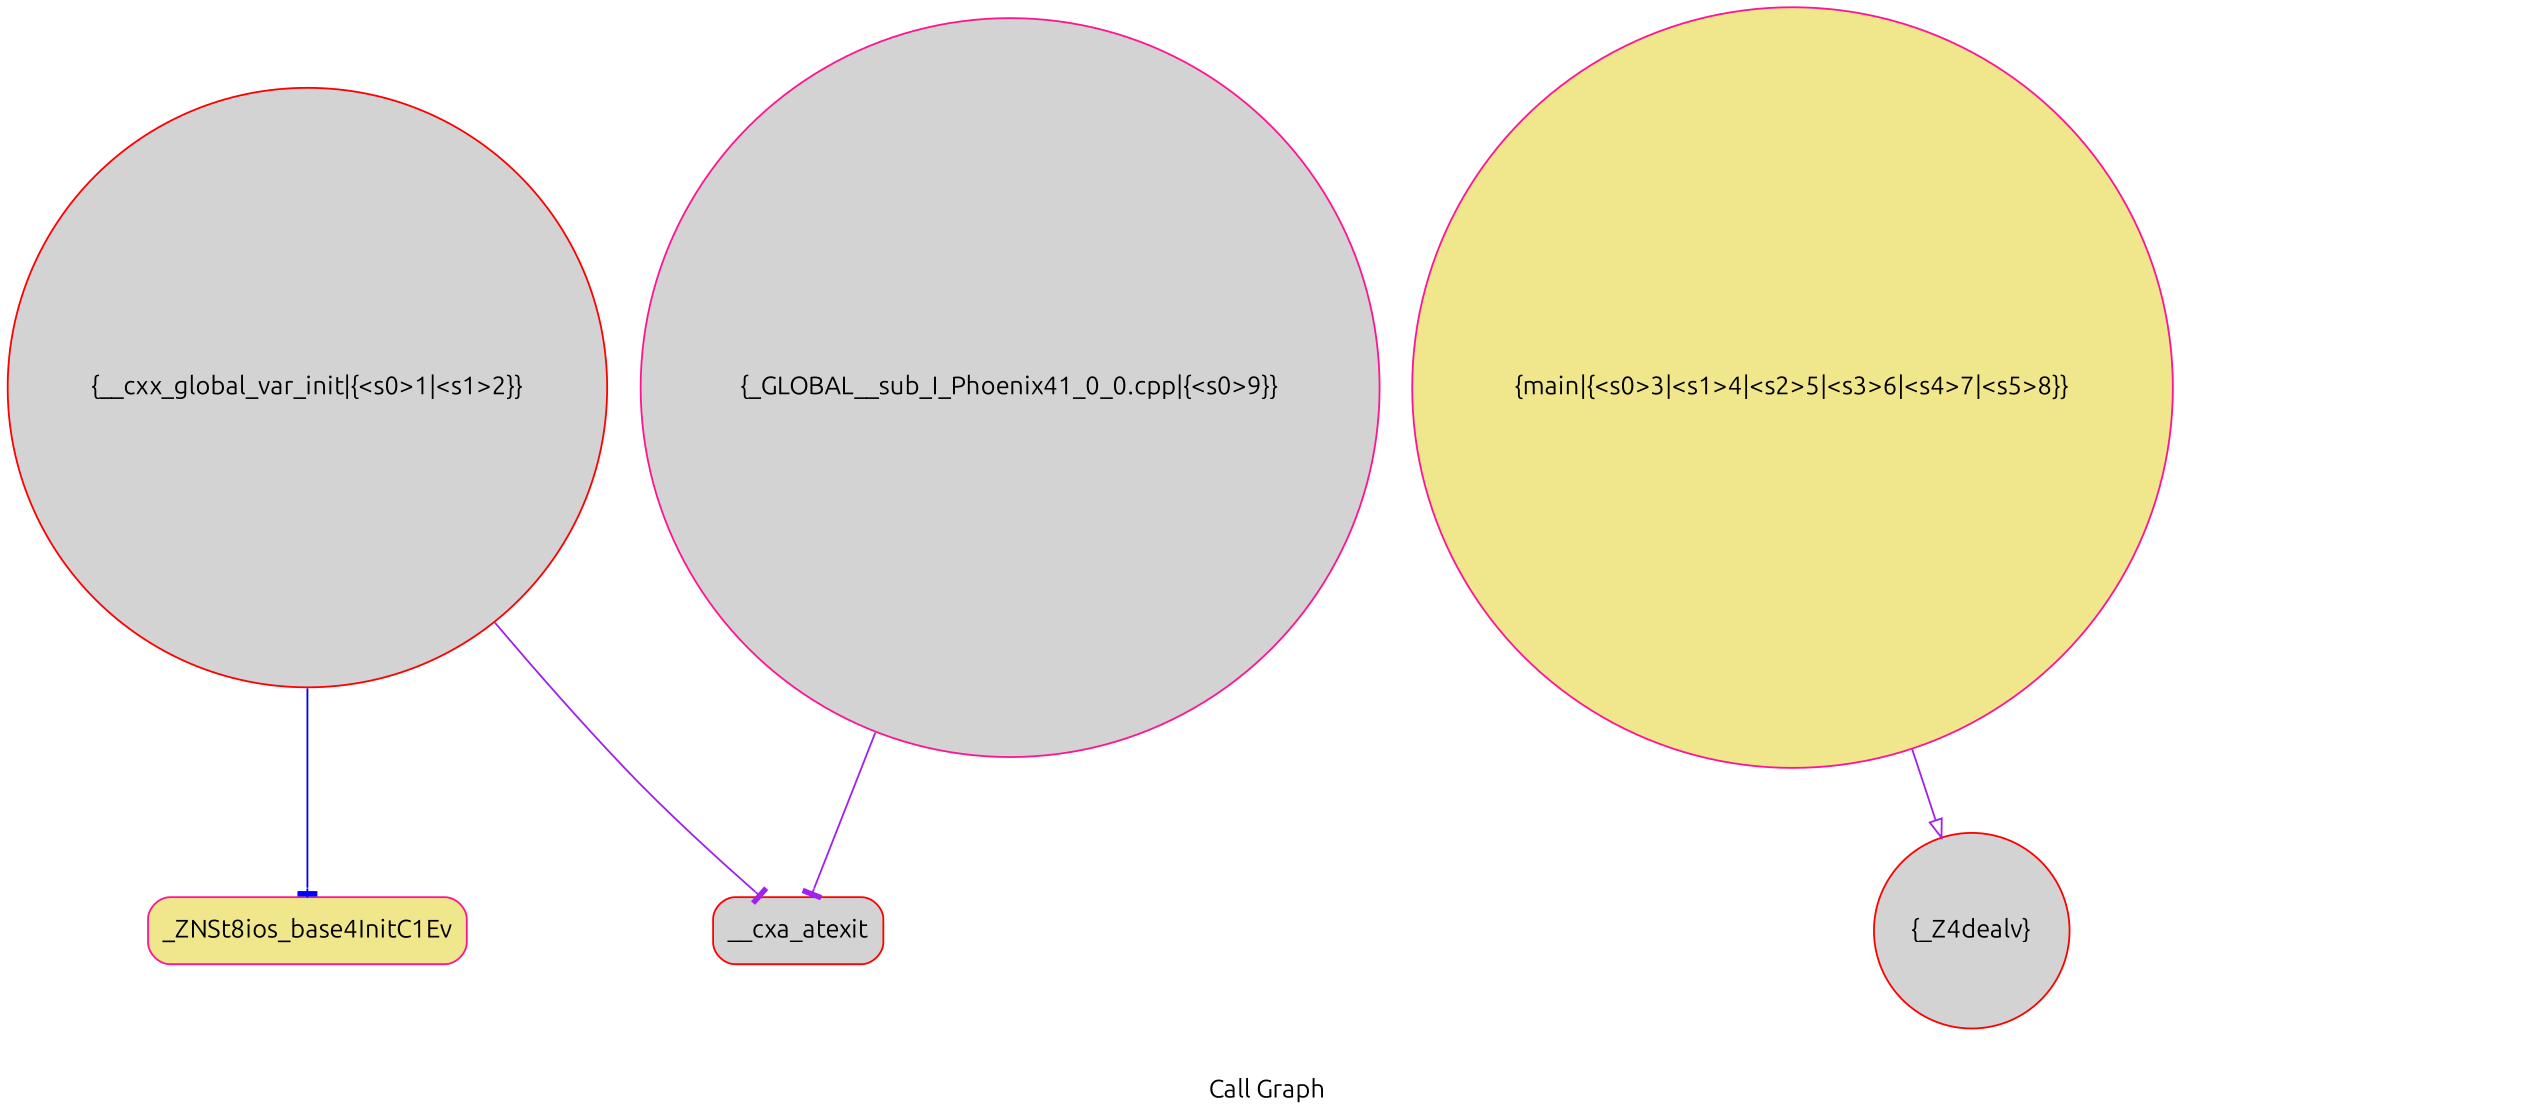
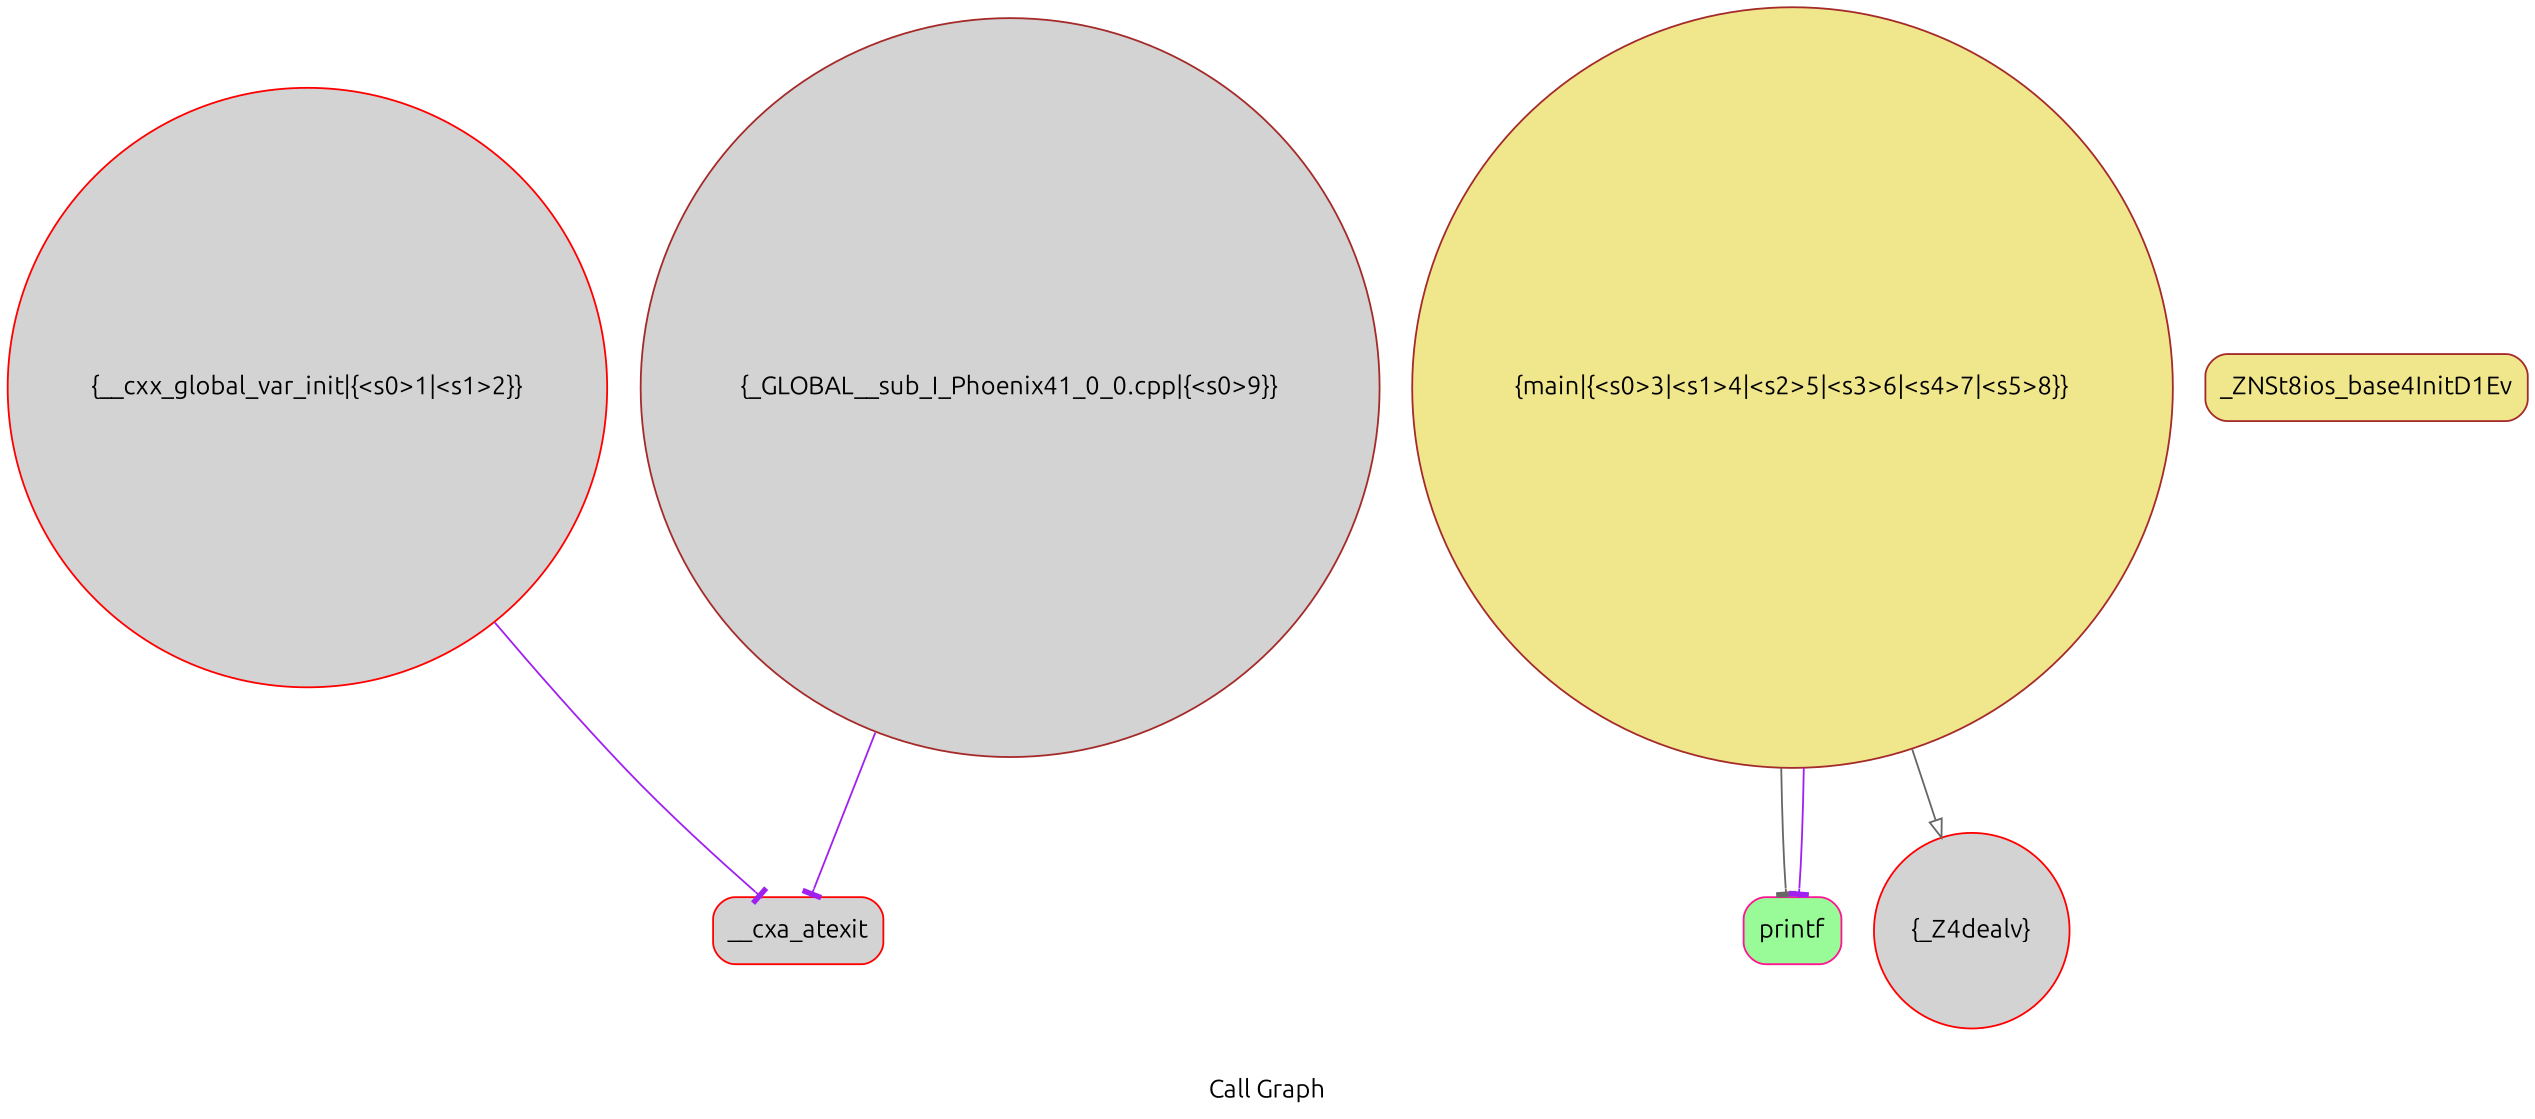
(1010, 388) -> (1010, 388)
(1793, 388) -> (1793, 388)
none -> (2367, 388)
(1924, 785) -> (1924, 785)
(307, 931) -> none
none -> (1793, 931)
